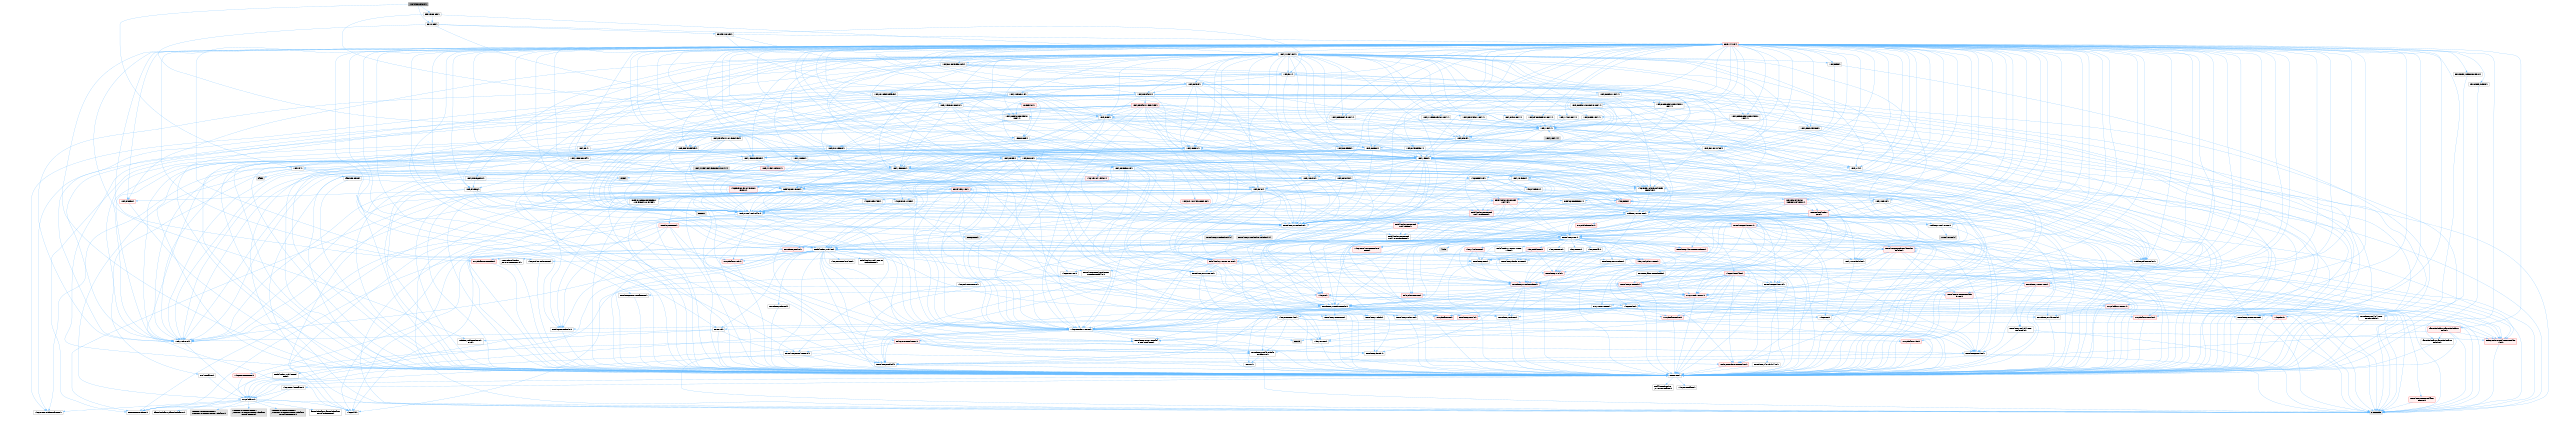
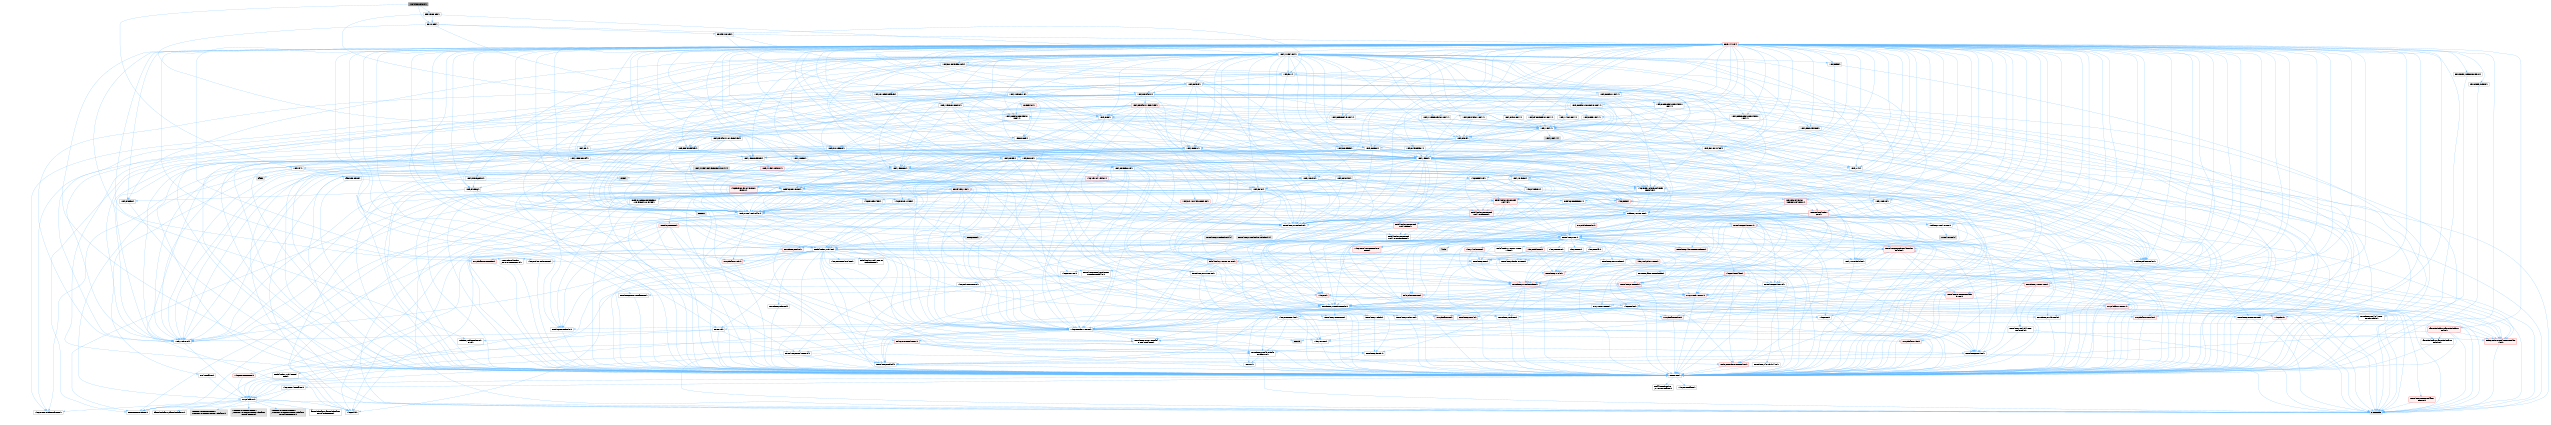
(1551, 134) -> (1548, 133)
